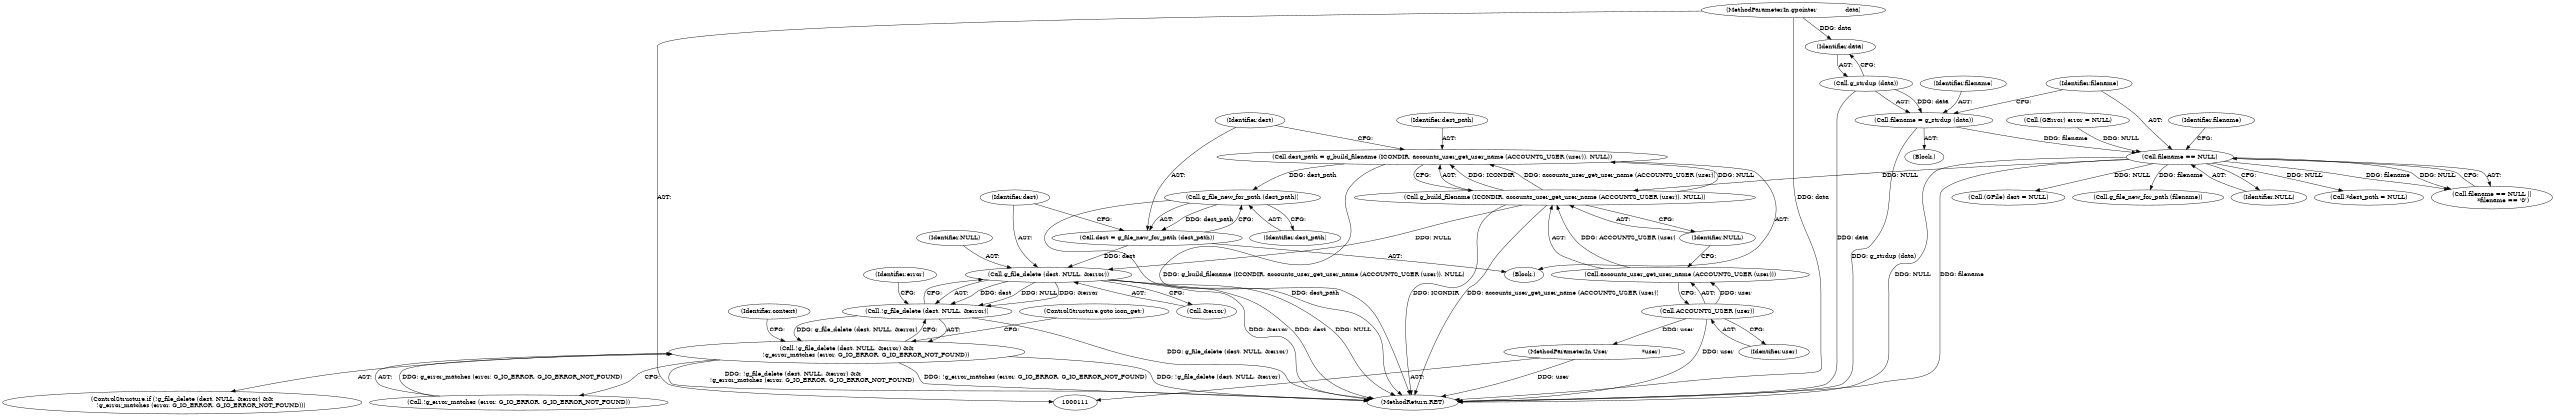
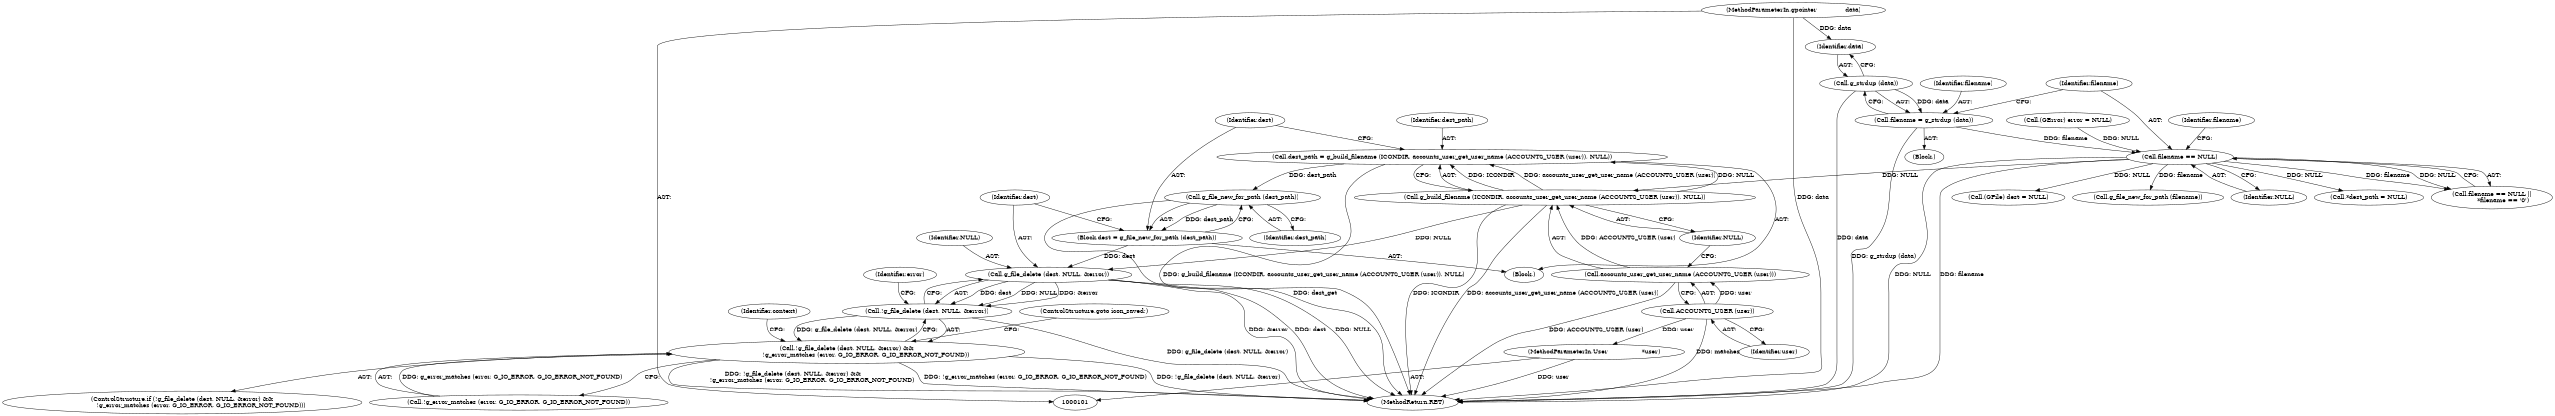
none -> (1873, 109)
(1147, 238) -> (1147, 238)
(1315, 293) -> (1315, 293)
(1094, 311) -> (1094, 311)
(1207, 311) -> none
none -> (1546, 327)
(1718, 352) -> (1718, 352)
(1075, 403) -> (1075, 403)
